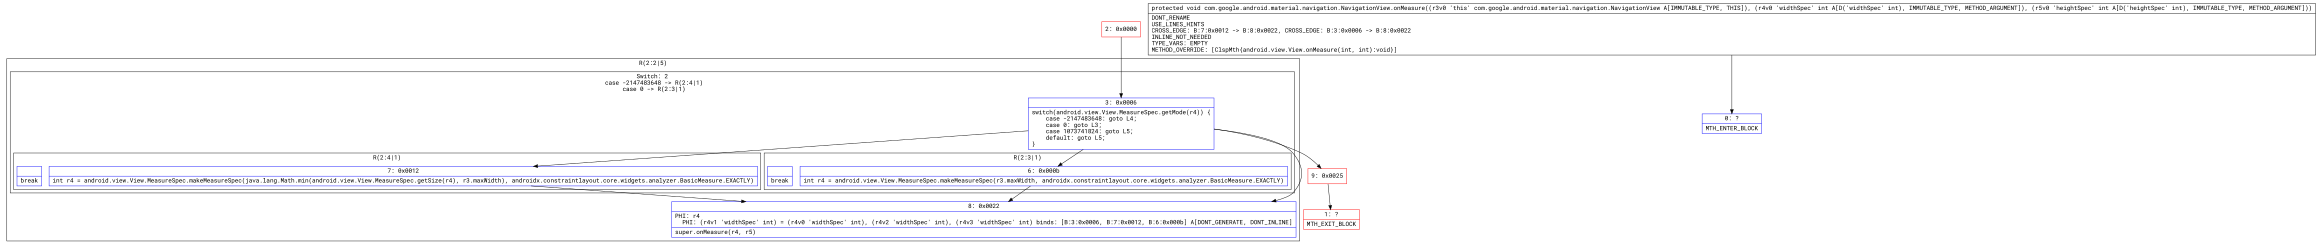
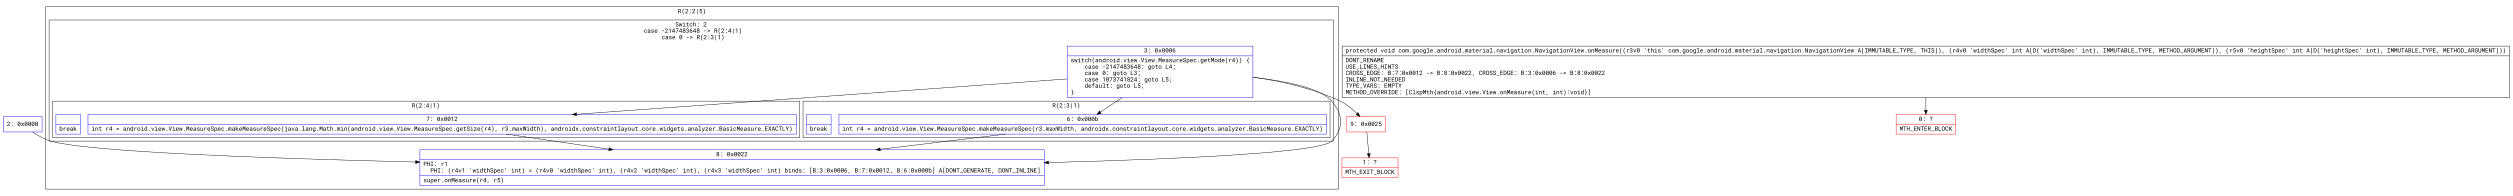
(1121, 29) -> (23, 124)
(1121, 65) -> (223, 156)
(1732, 124) -> (1926, 124)
(689, 216) -> (438, 164)
